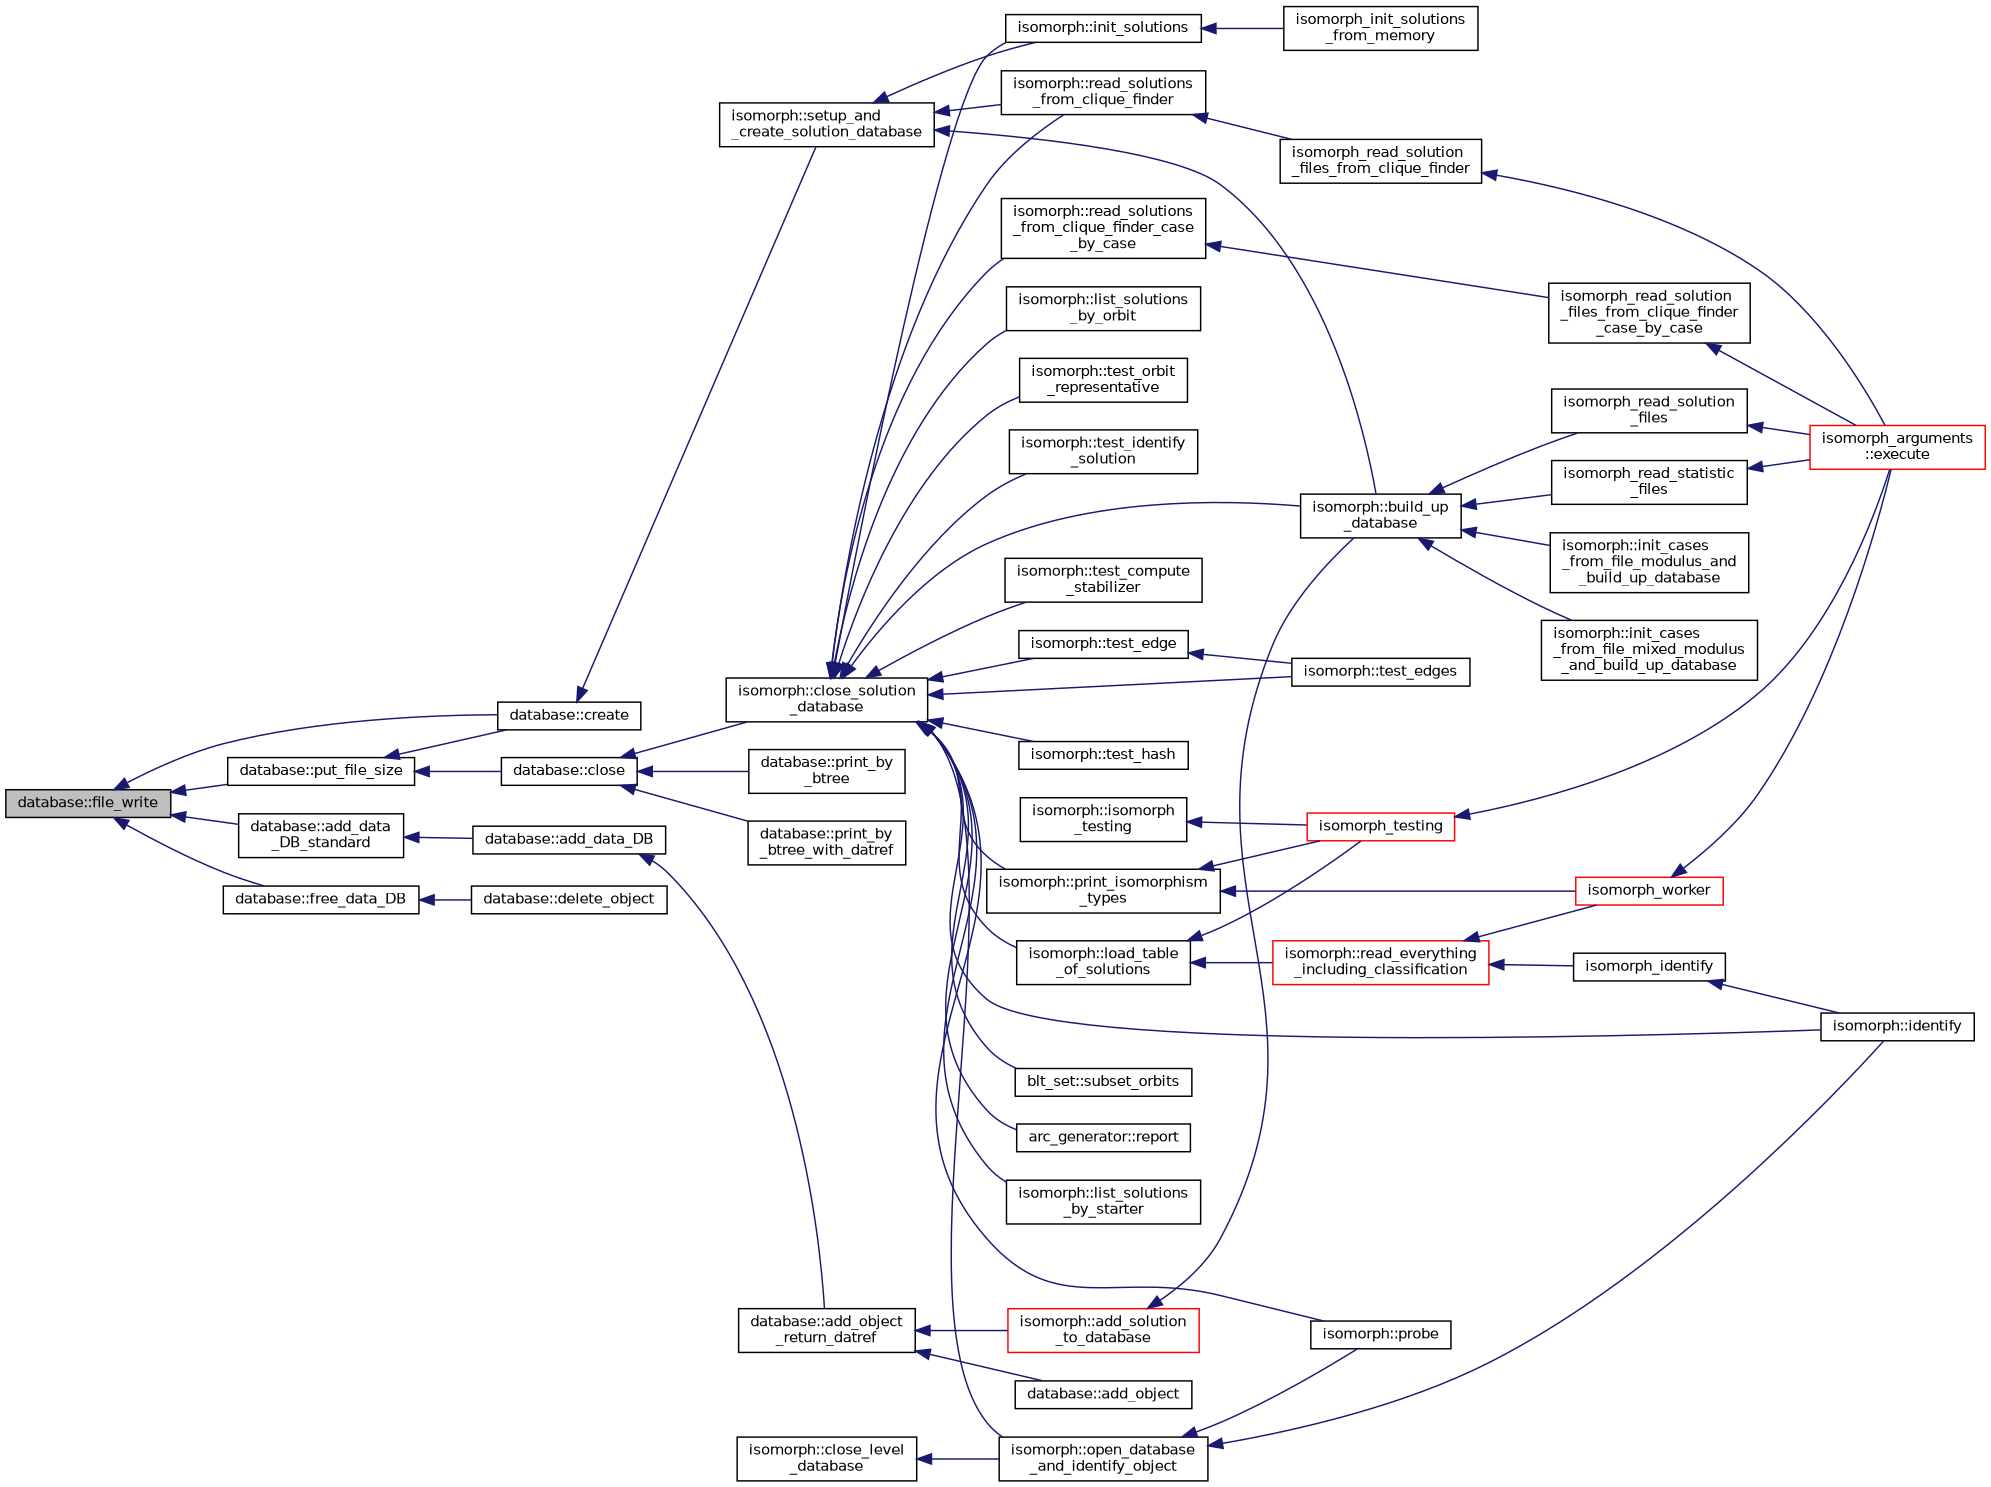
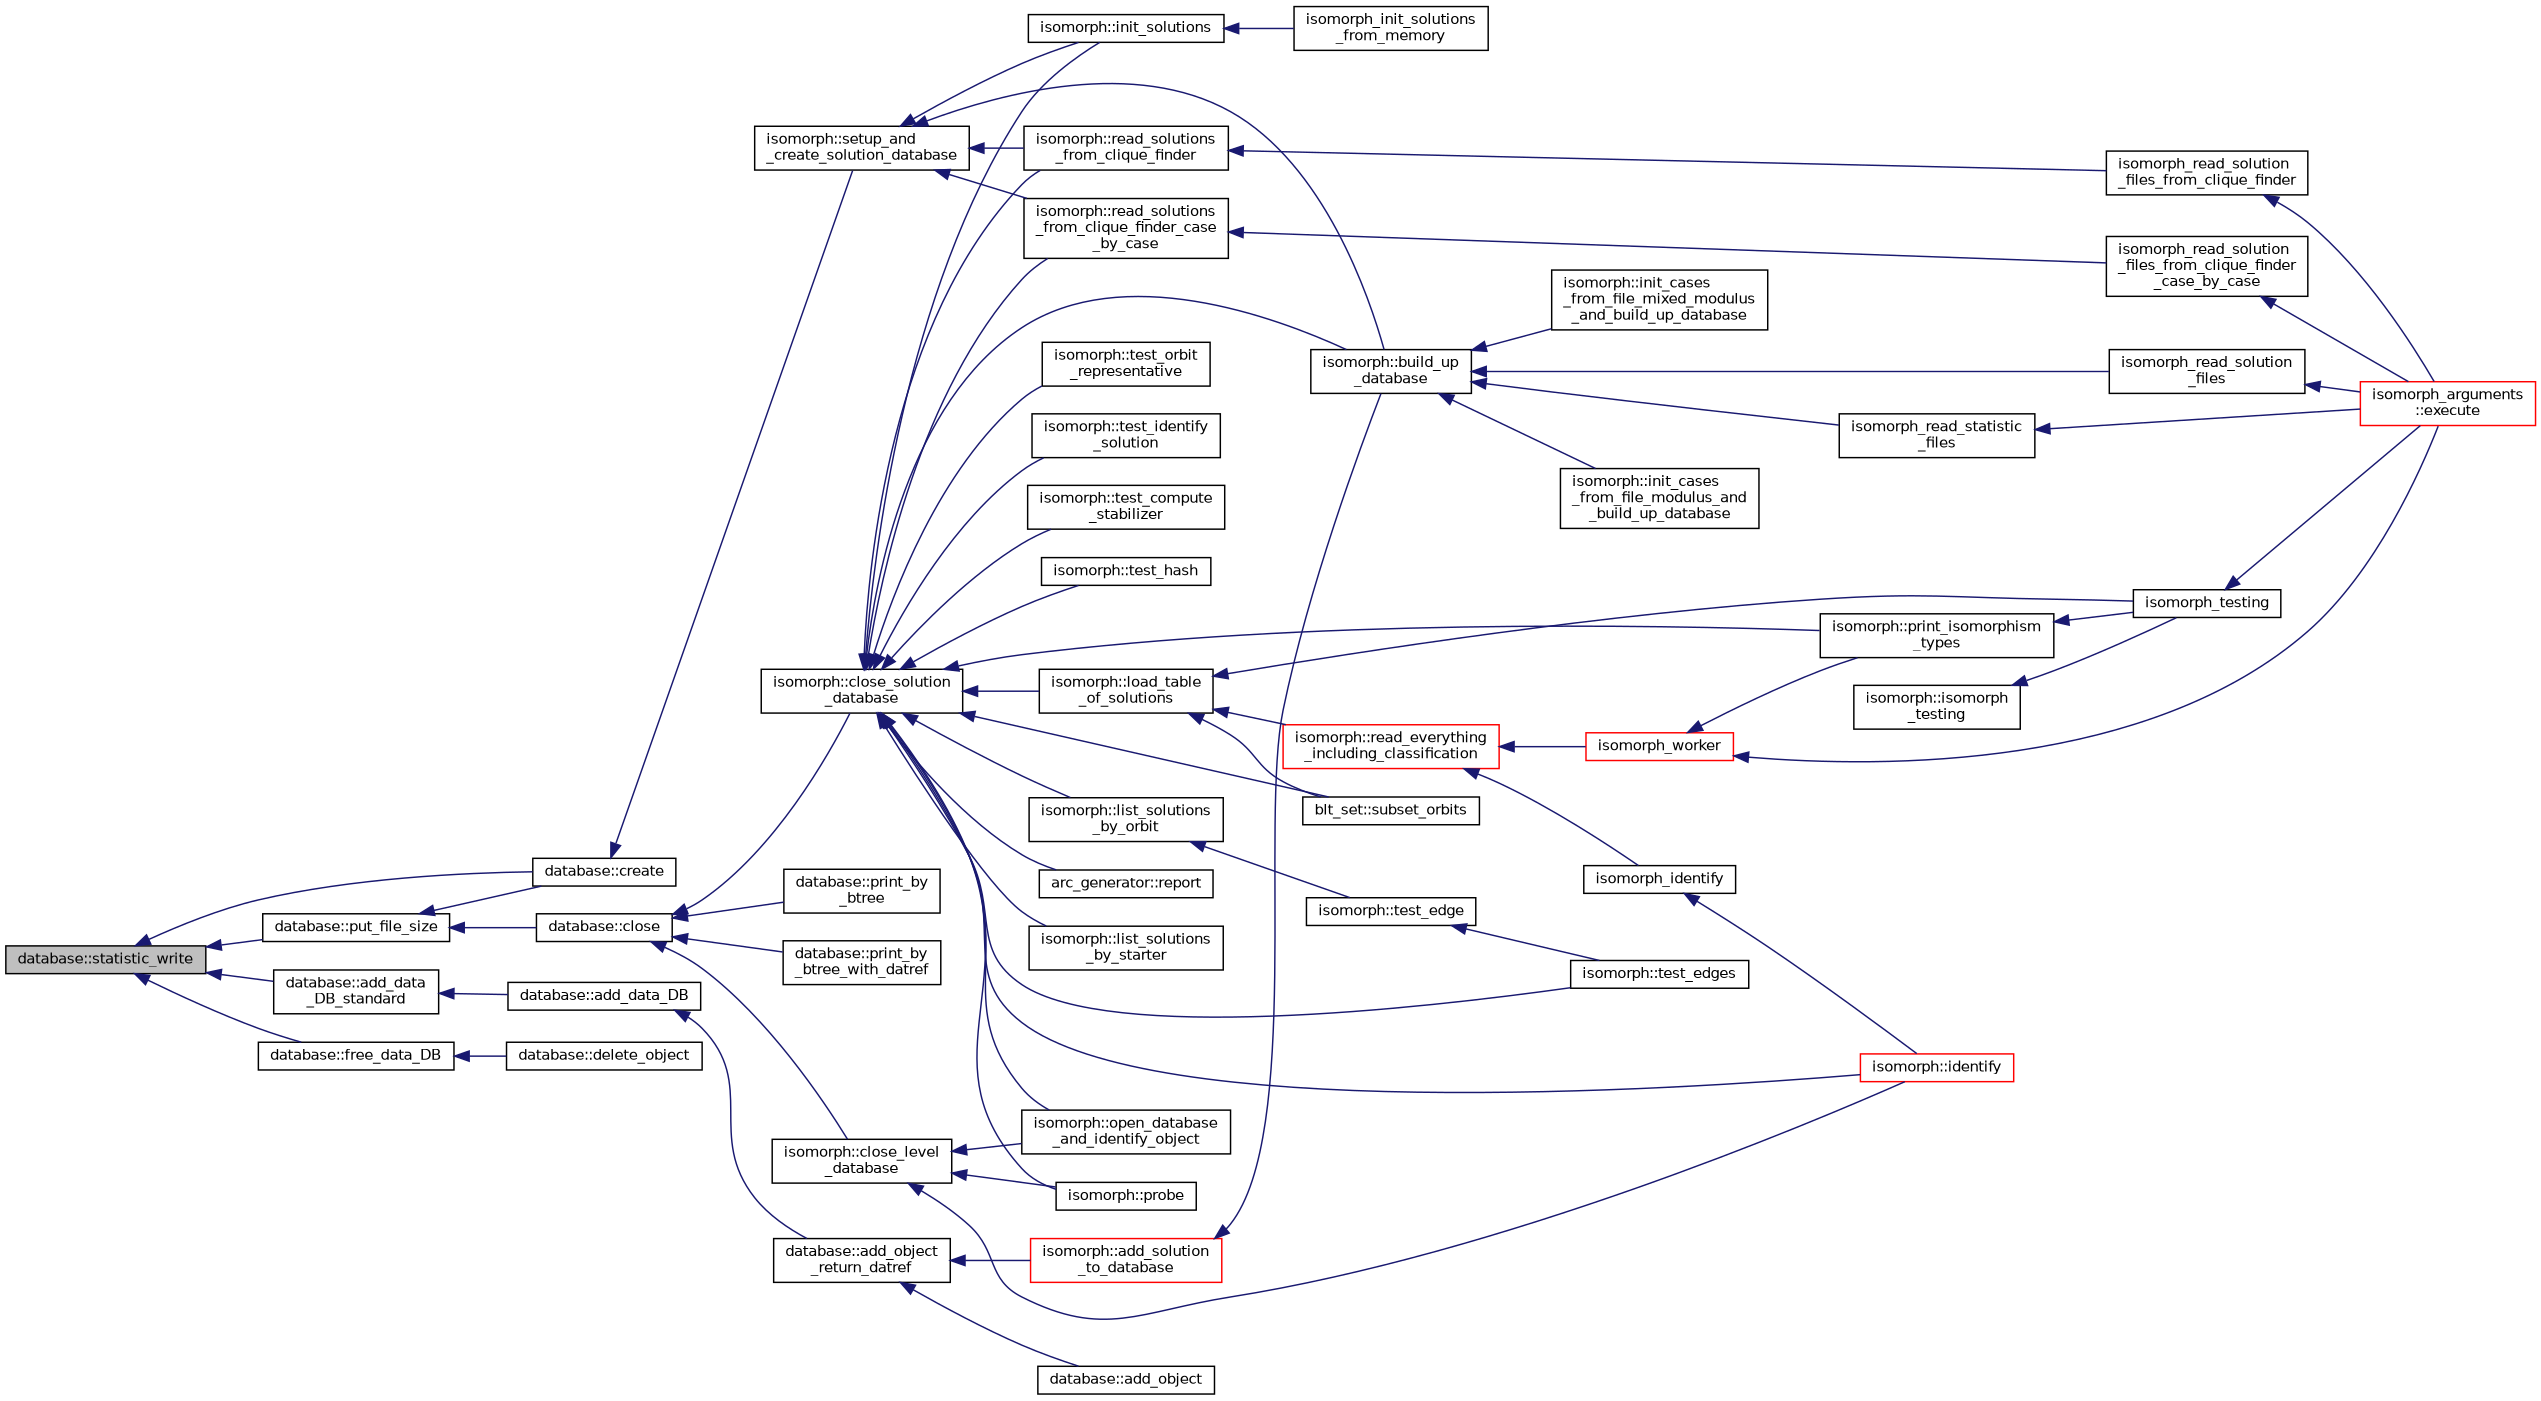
none -> (990, 187)
(988, 668) -> (1285, 875)
none -> (1259, 762)
(88, 804) -> (106, 960)
(1381, 827) -> (2207, 604)
(1406, 891) -> (1778, 689)
(1898, 1027) -> (1937, 1068)
none -> (768, 1031)
(1588, 1303) -> (1399, 1261)
(1279, 1394) -> (1011, 1181)
